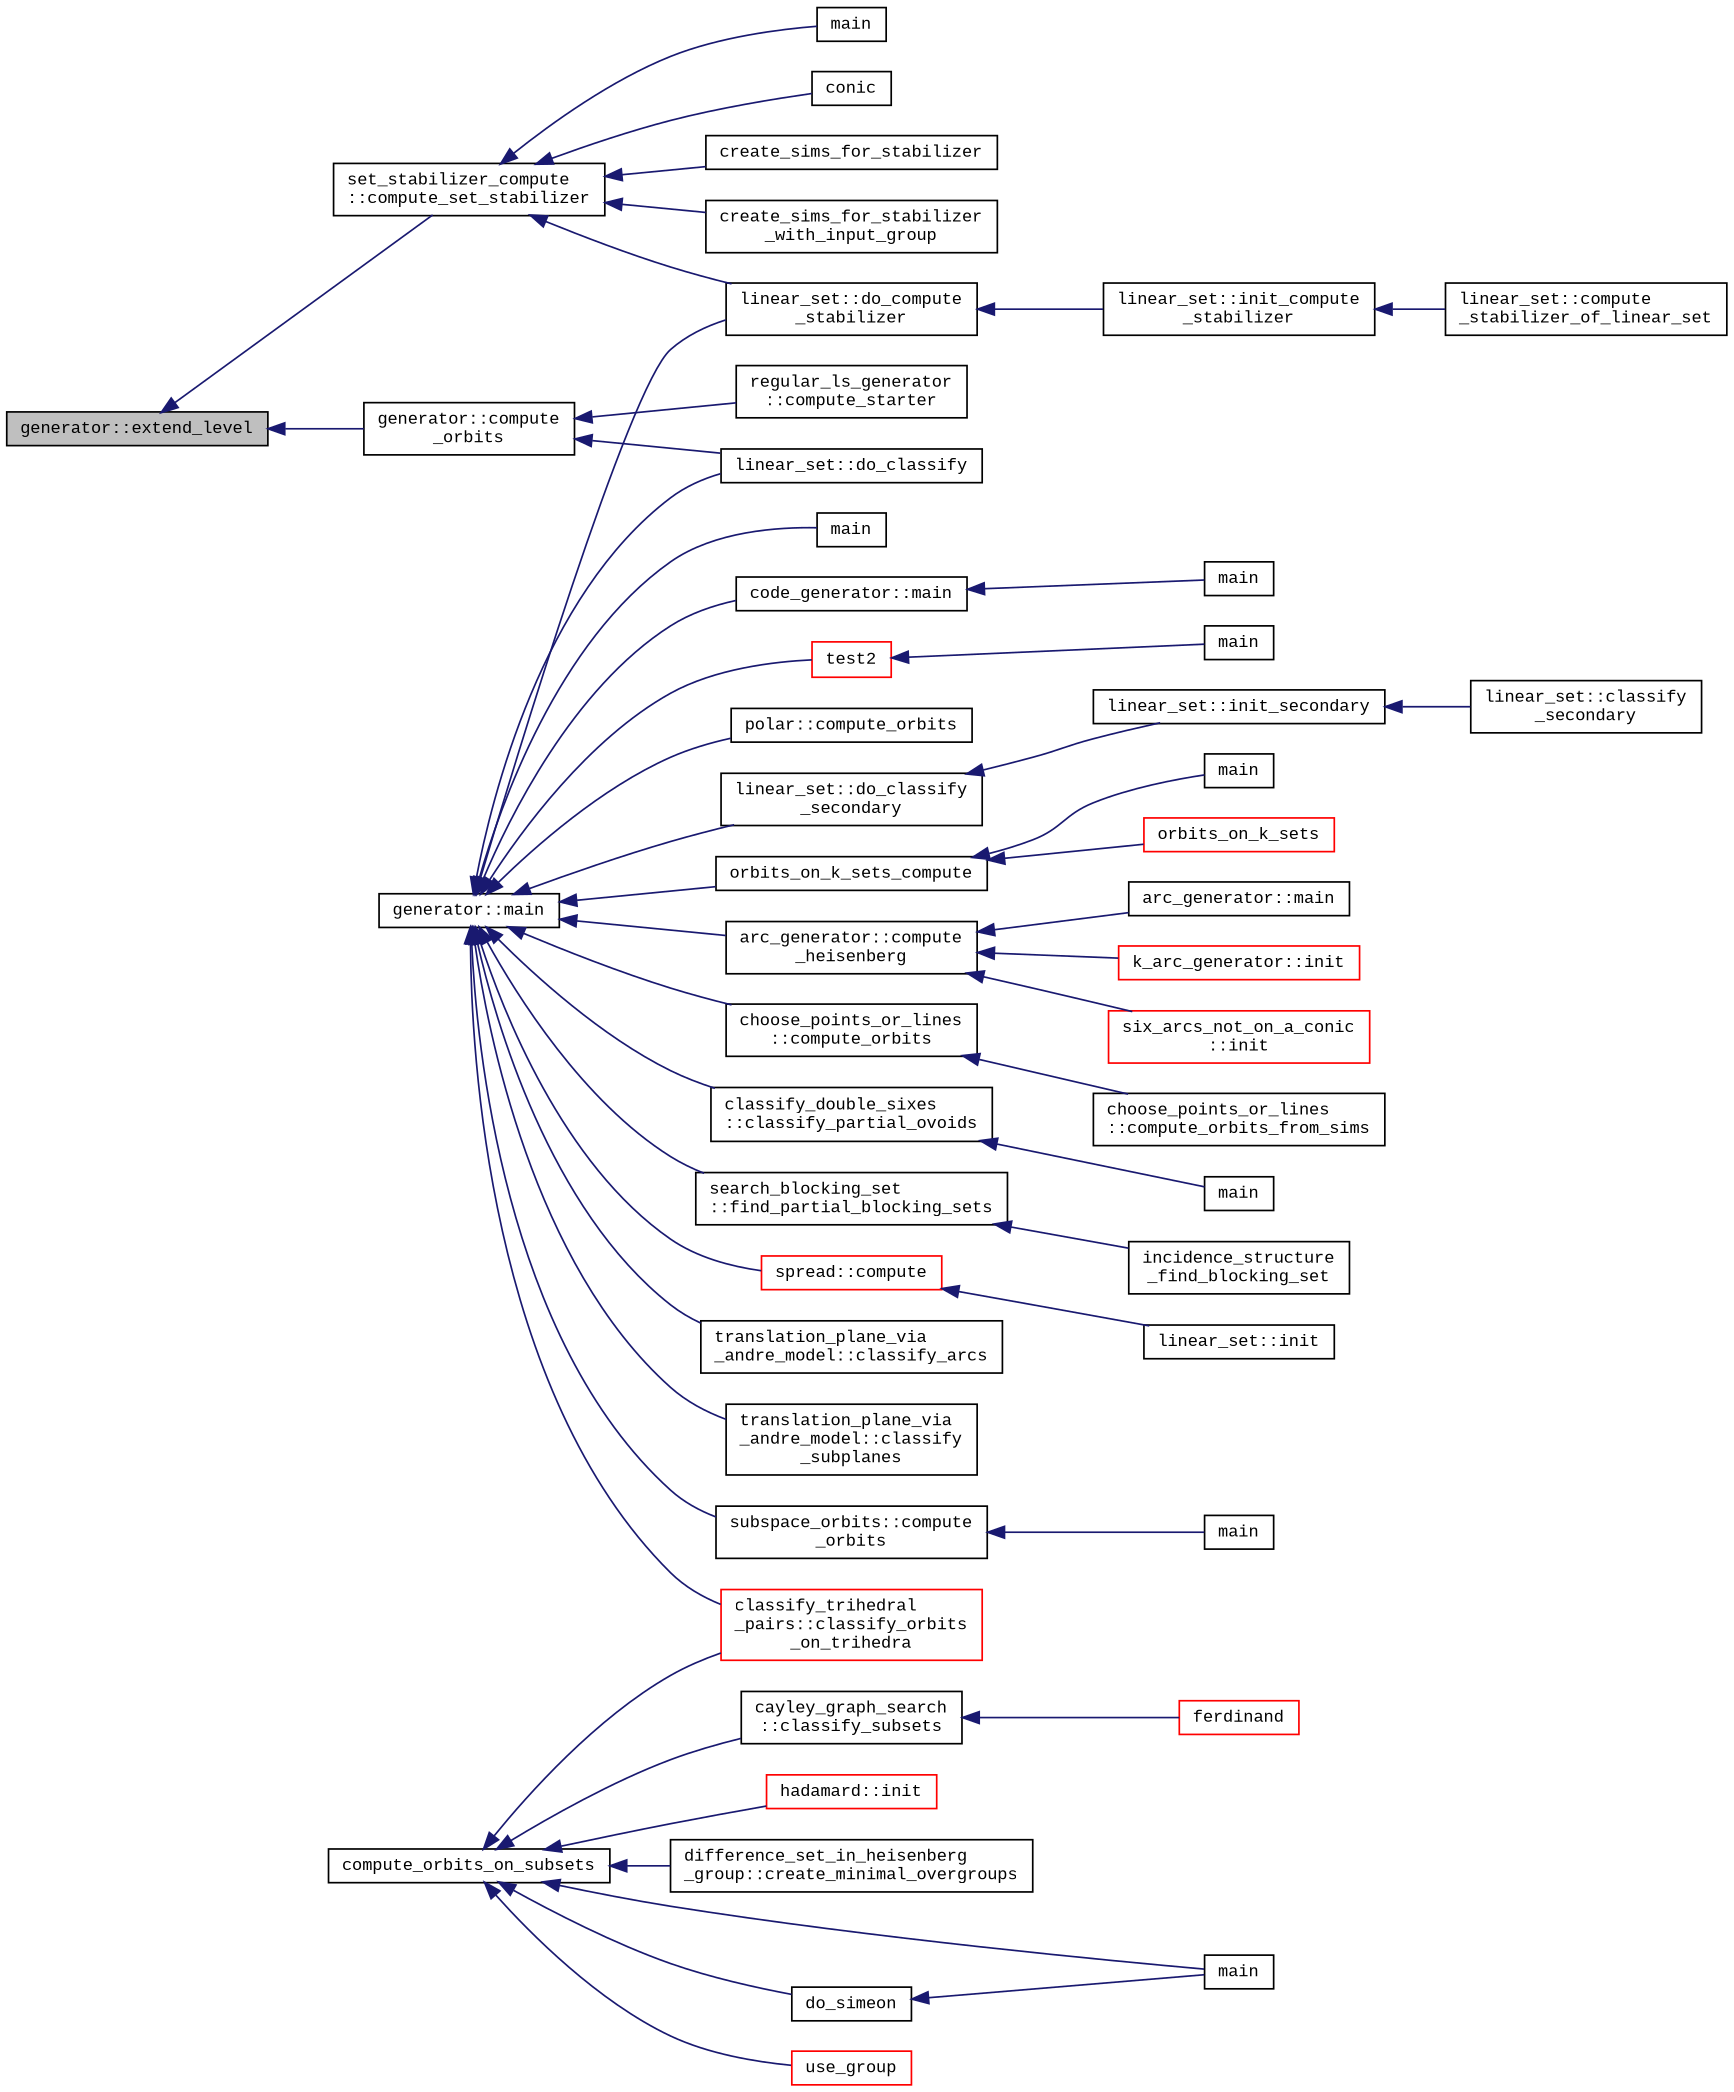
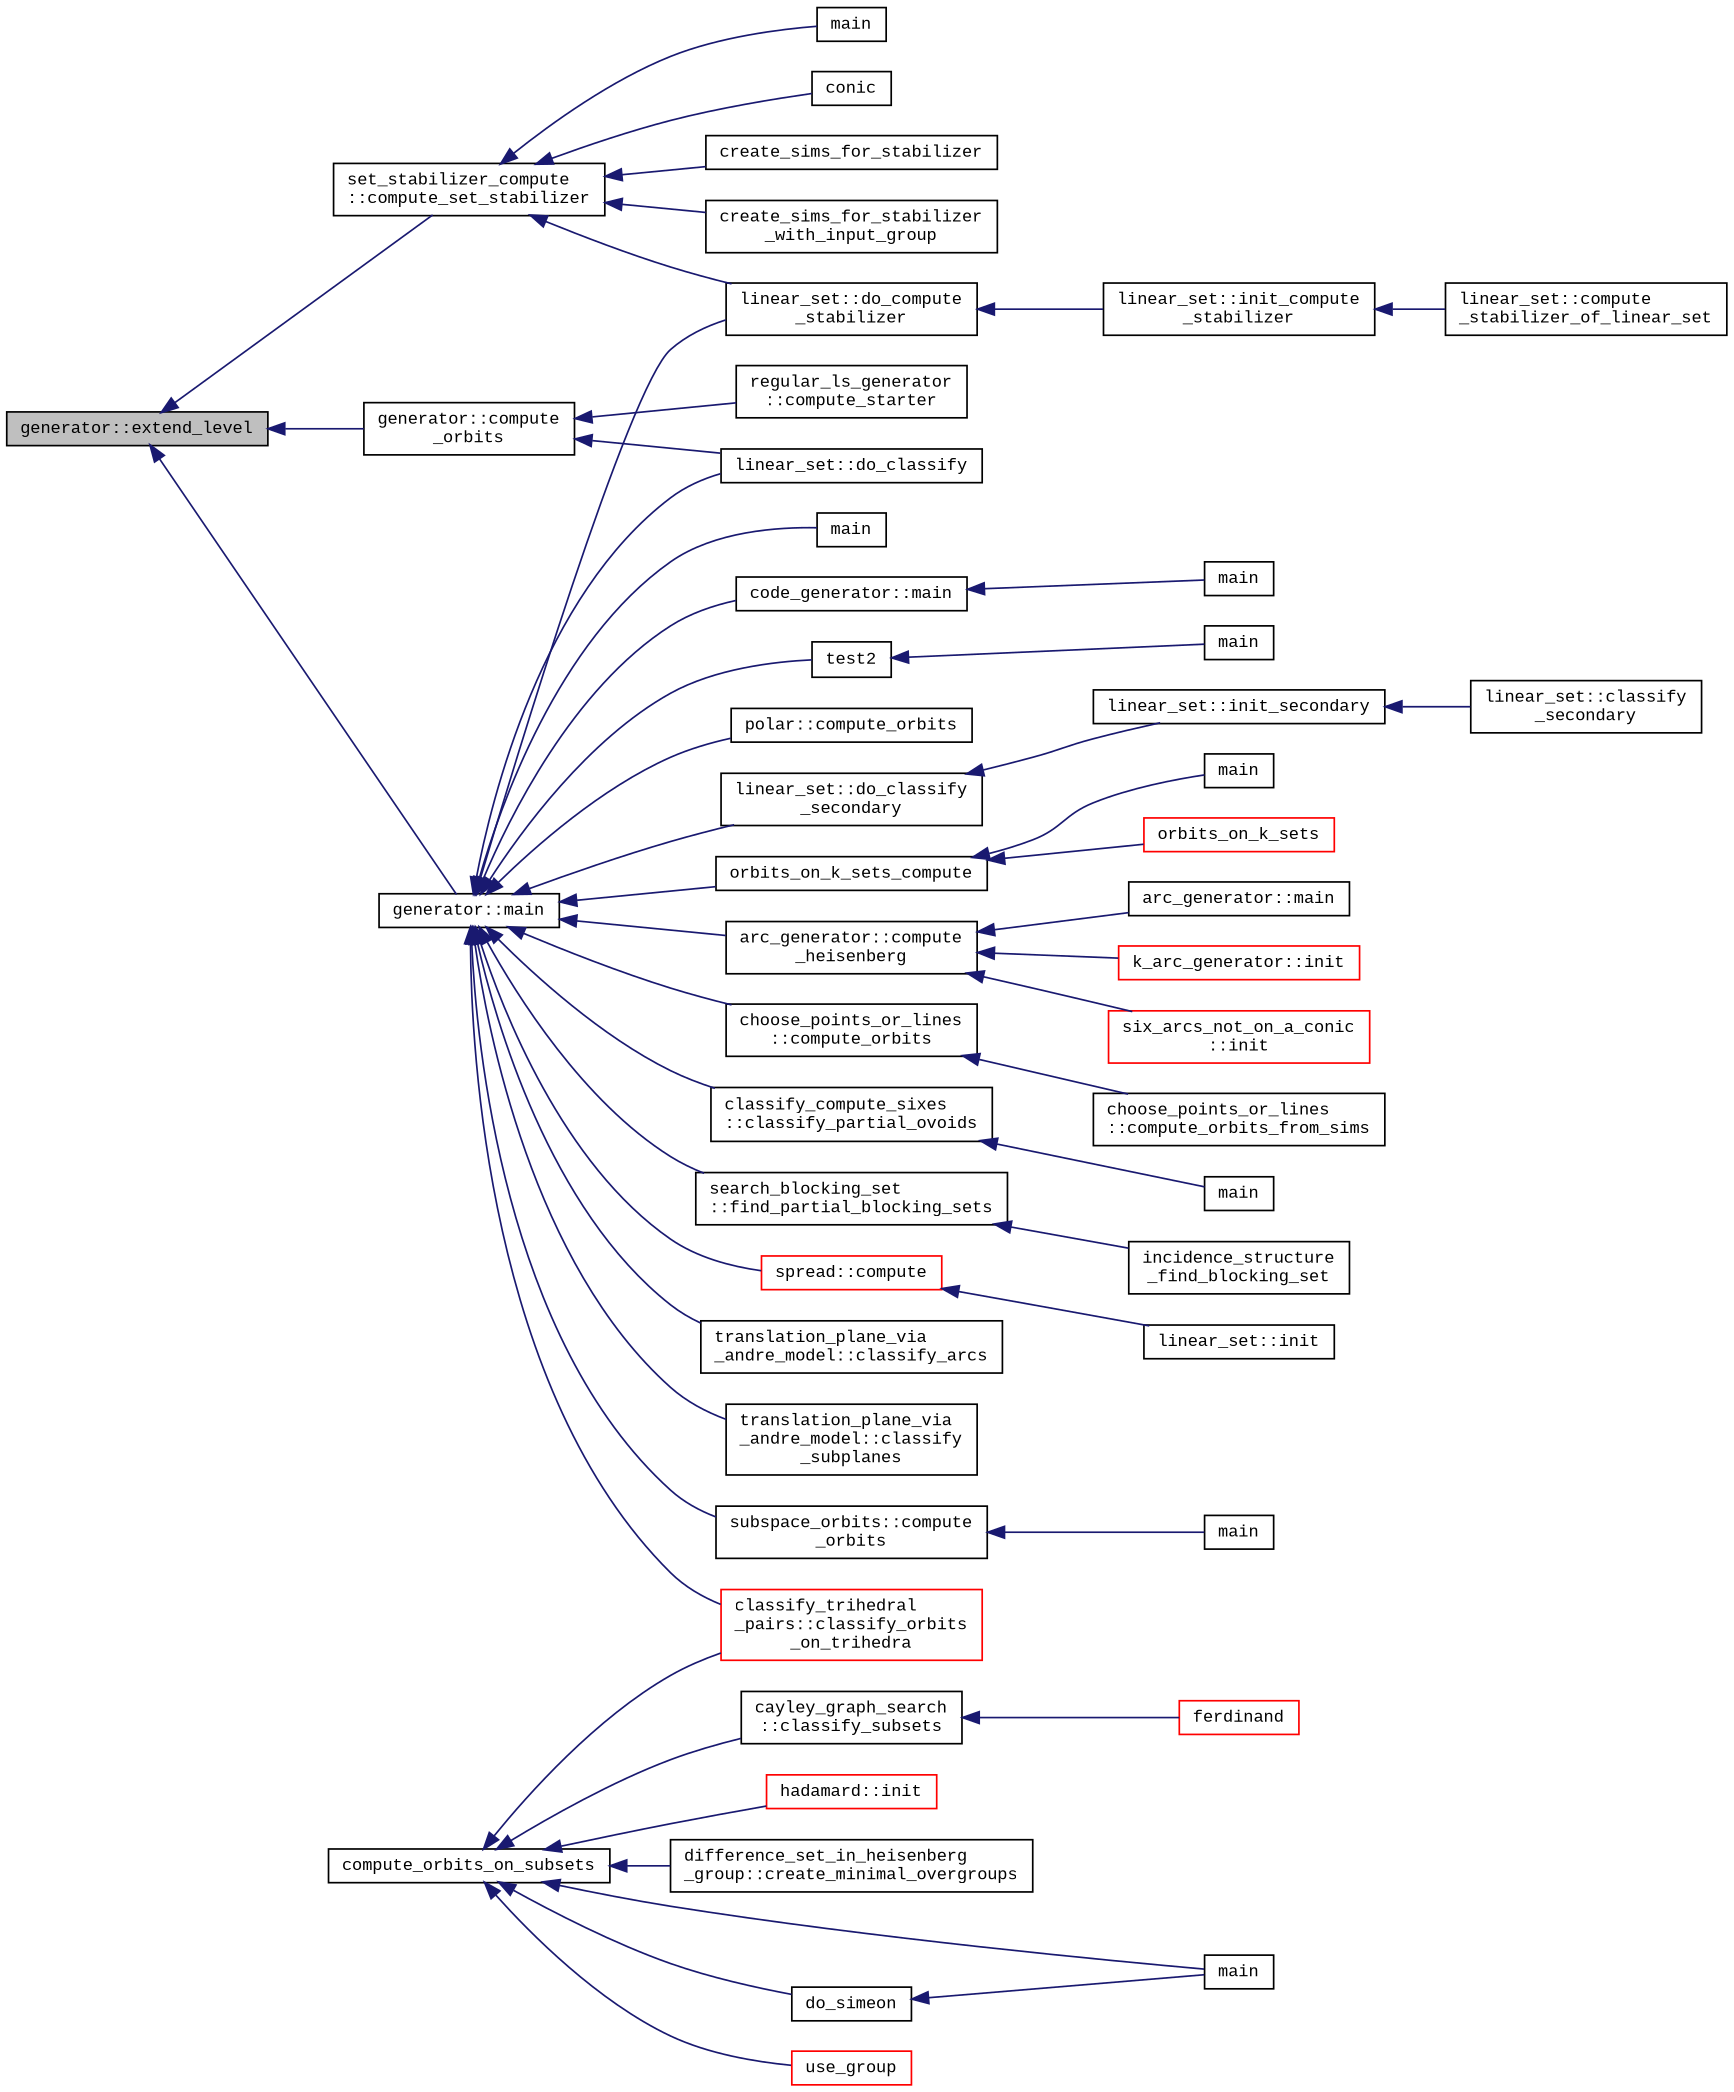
(852, 660) -> (852, 660)
none -> (308, 677)
(852, 1114) -> (852, 1114)
